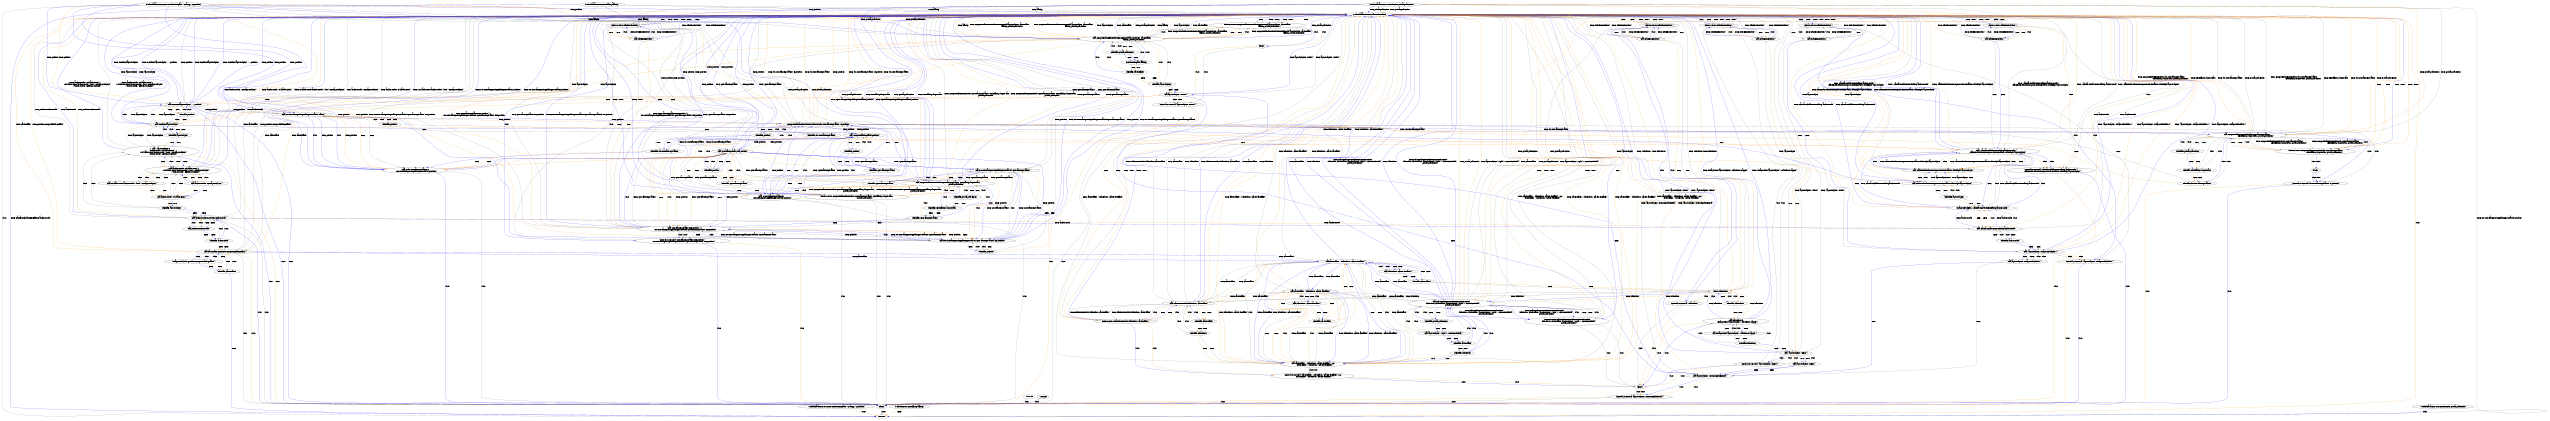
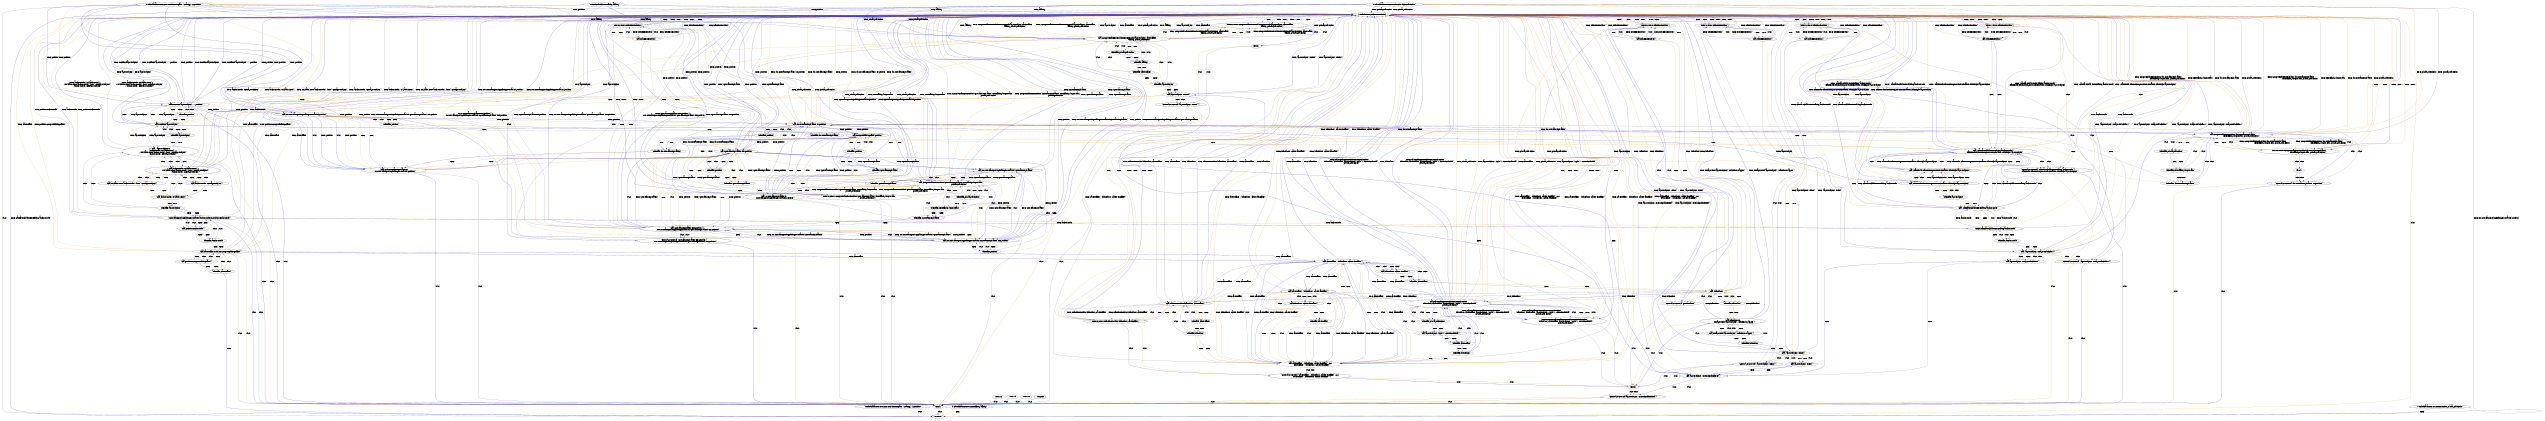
(602, 5) -> (604, 5)
(1391, 5) -> (1394, 5)
(1369, 14) -> (1372, 14)
(1136, 62) -> (1141, 62)
(303, 115) -> (304, 115)
(818, 124) -> (809, 124)
(732, 151) -> (736, 151)
(1982, 208) -> (1978, 208)
(209, 218) -> (200, 218)
(1996, 229) -> (1995, 229)
(225, 252) -> (221, 252)
(194, 262) -> (196, 262)
(1721, 291) -> (1716, 291)
(1684, 303) -> (1680, 303)
none -> (998, 397)
none -> (1012, 397)
(909, 407) -> (969, 407)
(2425, 412) -> (2422, 412)
